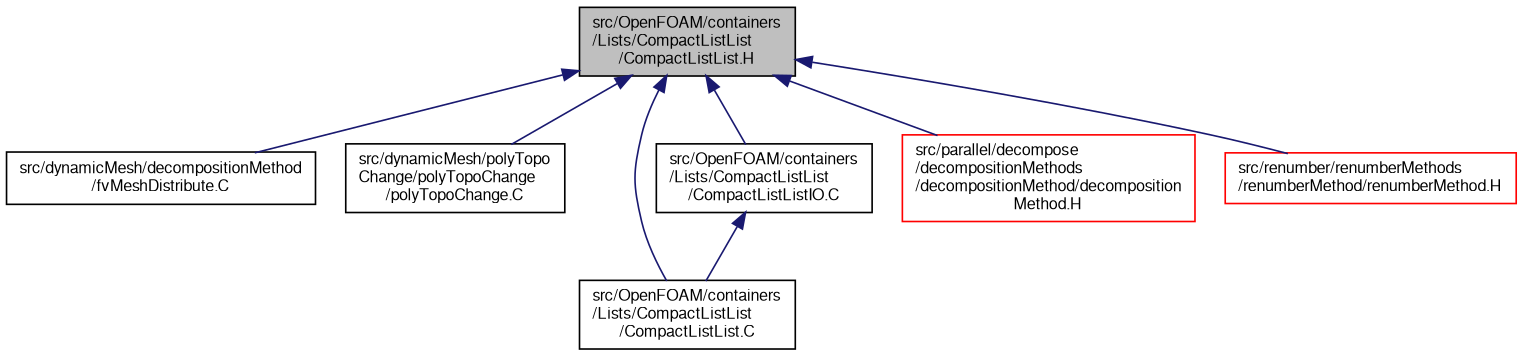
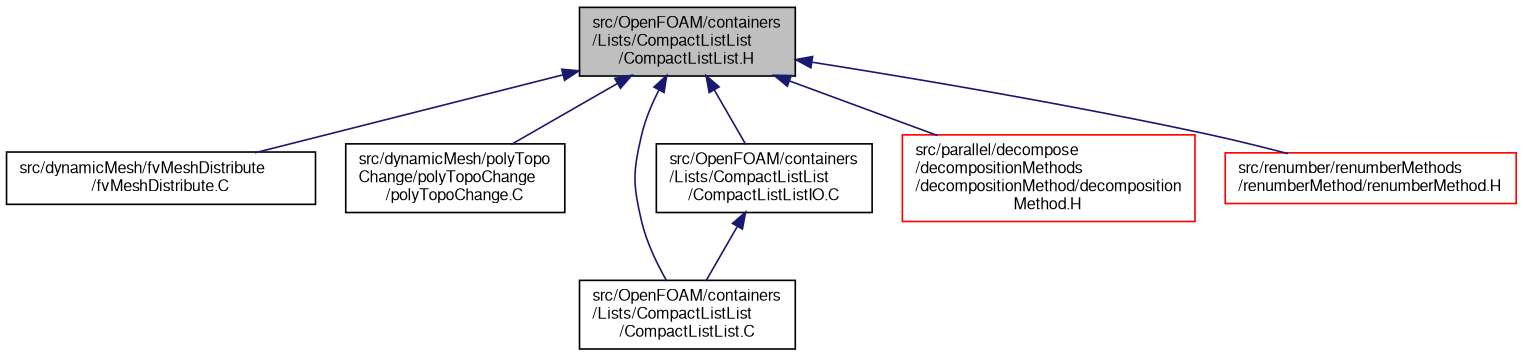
(161, 178) -> (161, 178)
